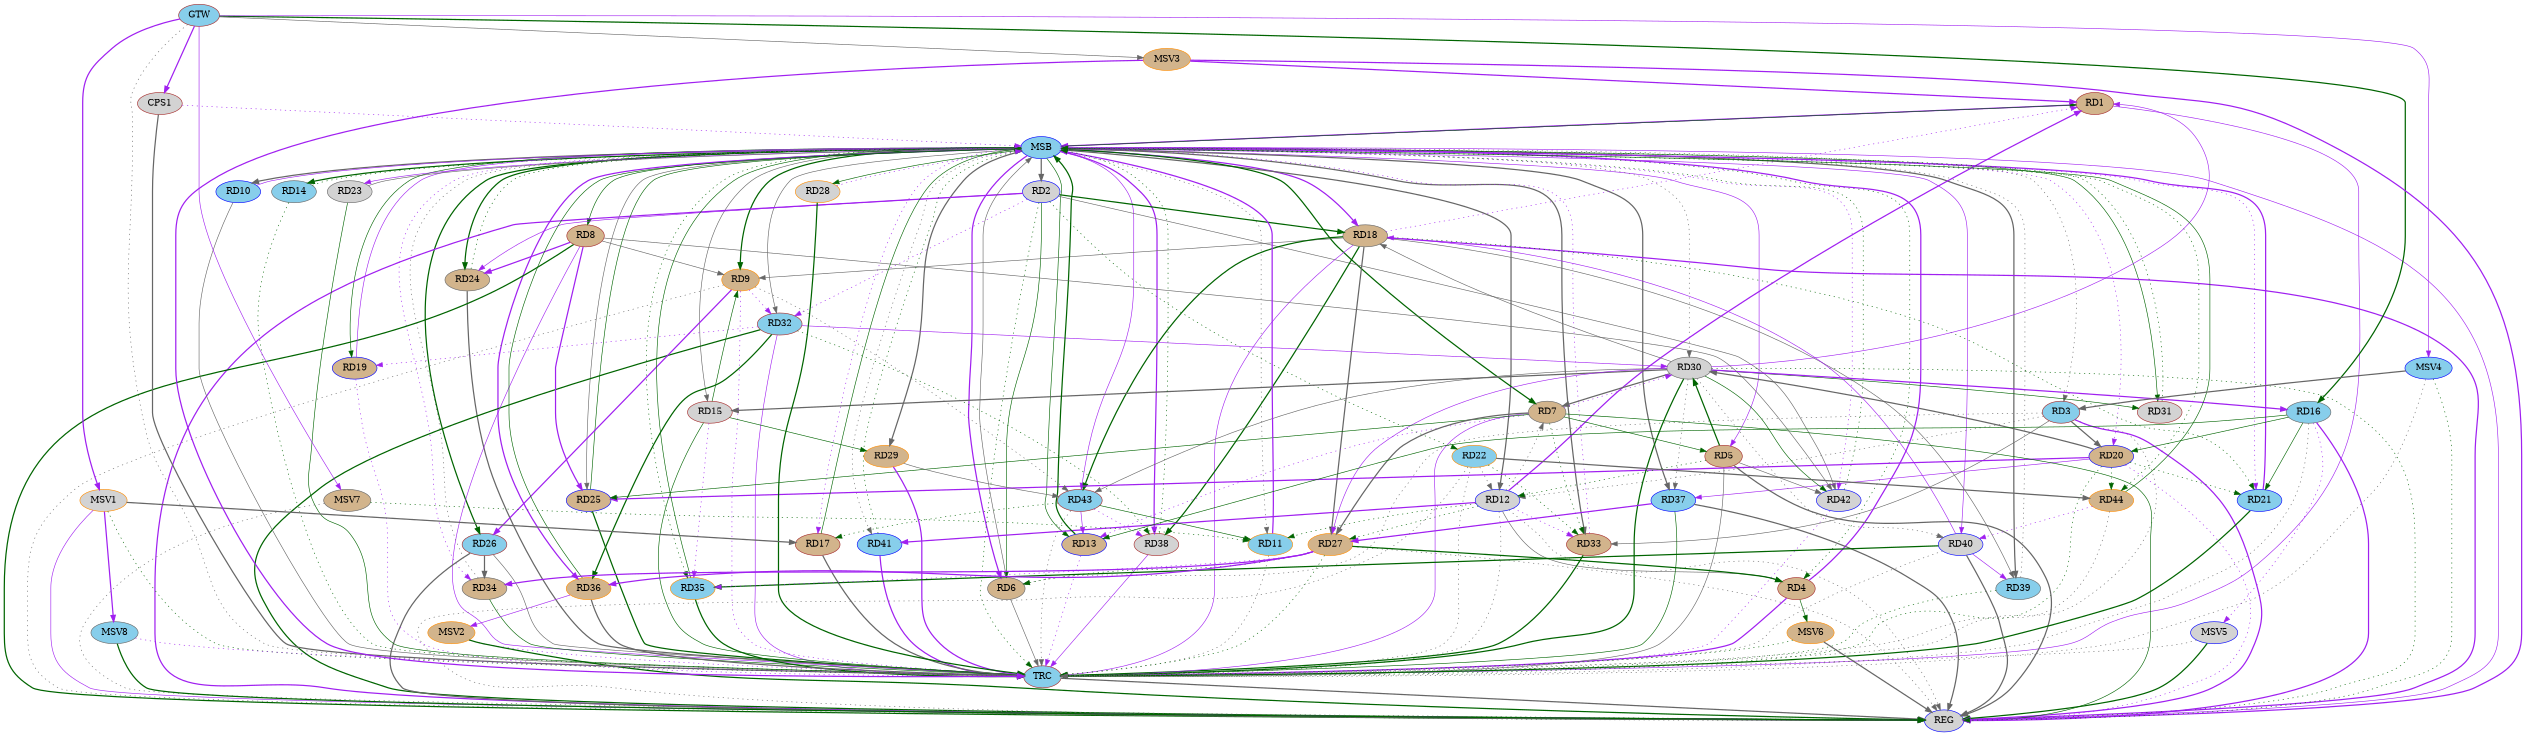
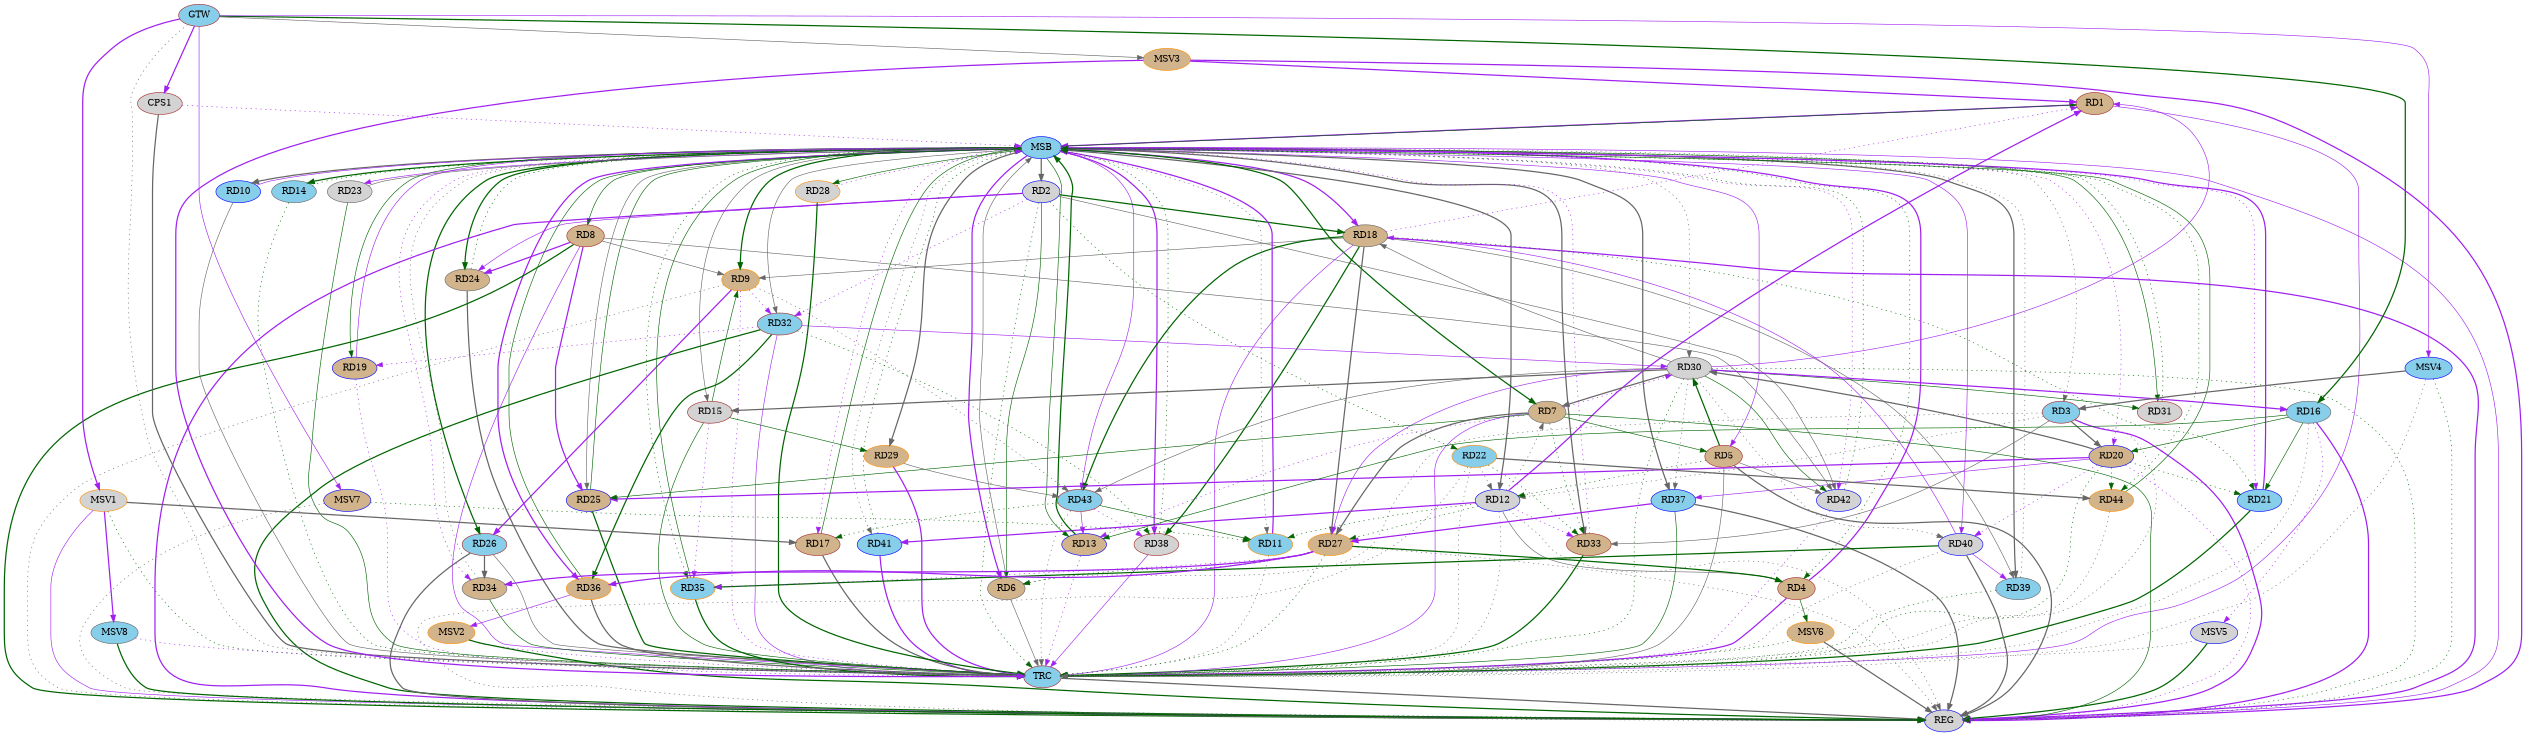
(347, 500) -> (347, 500)
(2039, 522) -> (2039, 499)
(1494, 649) -> (1494, 649)
